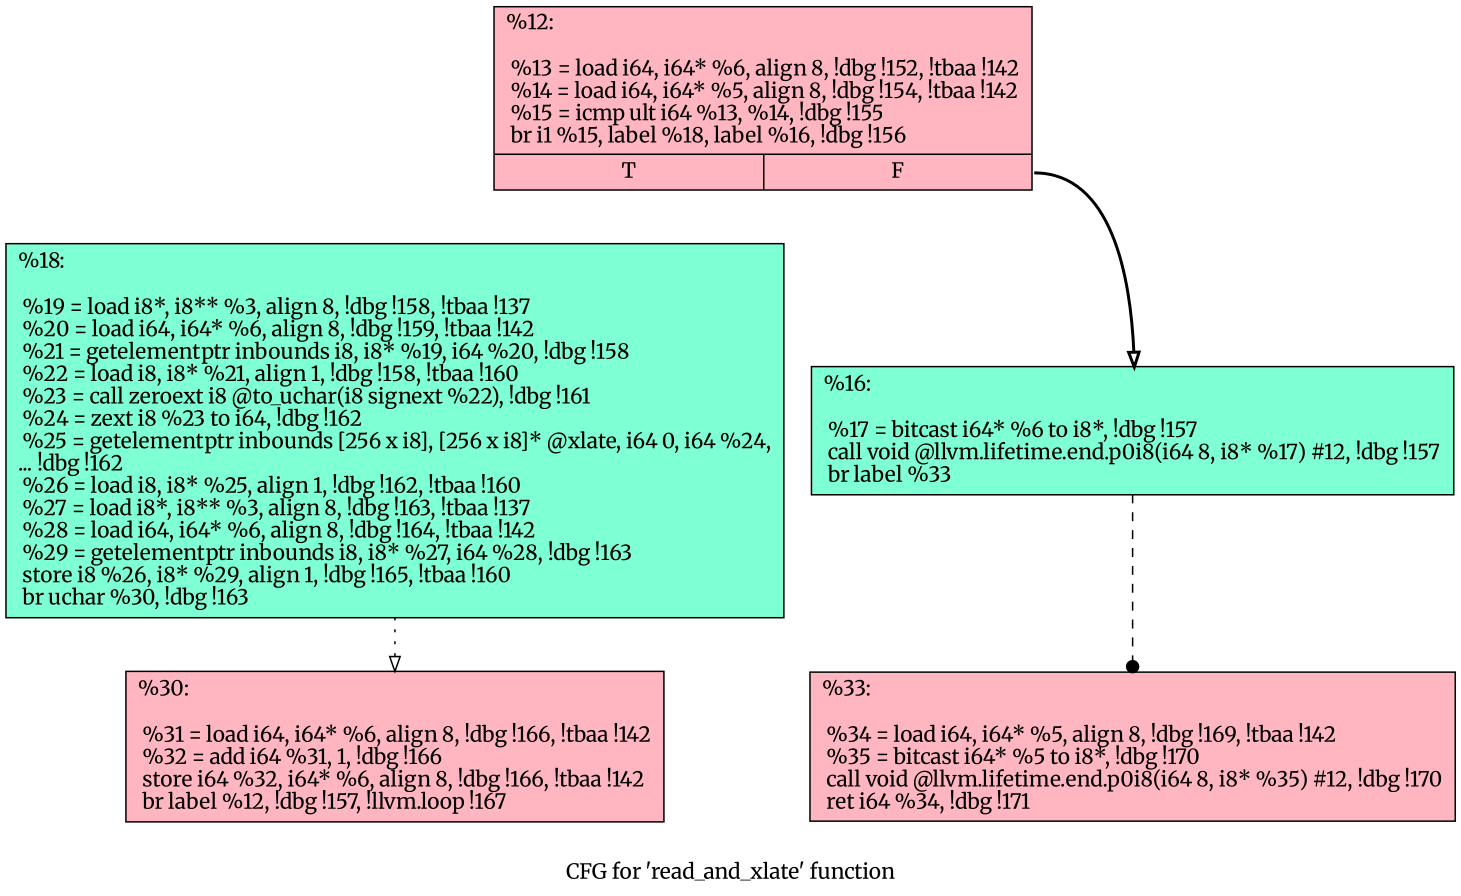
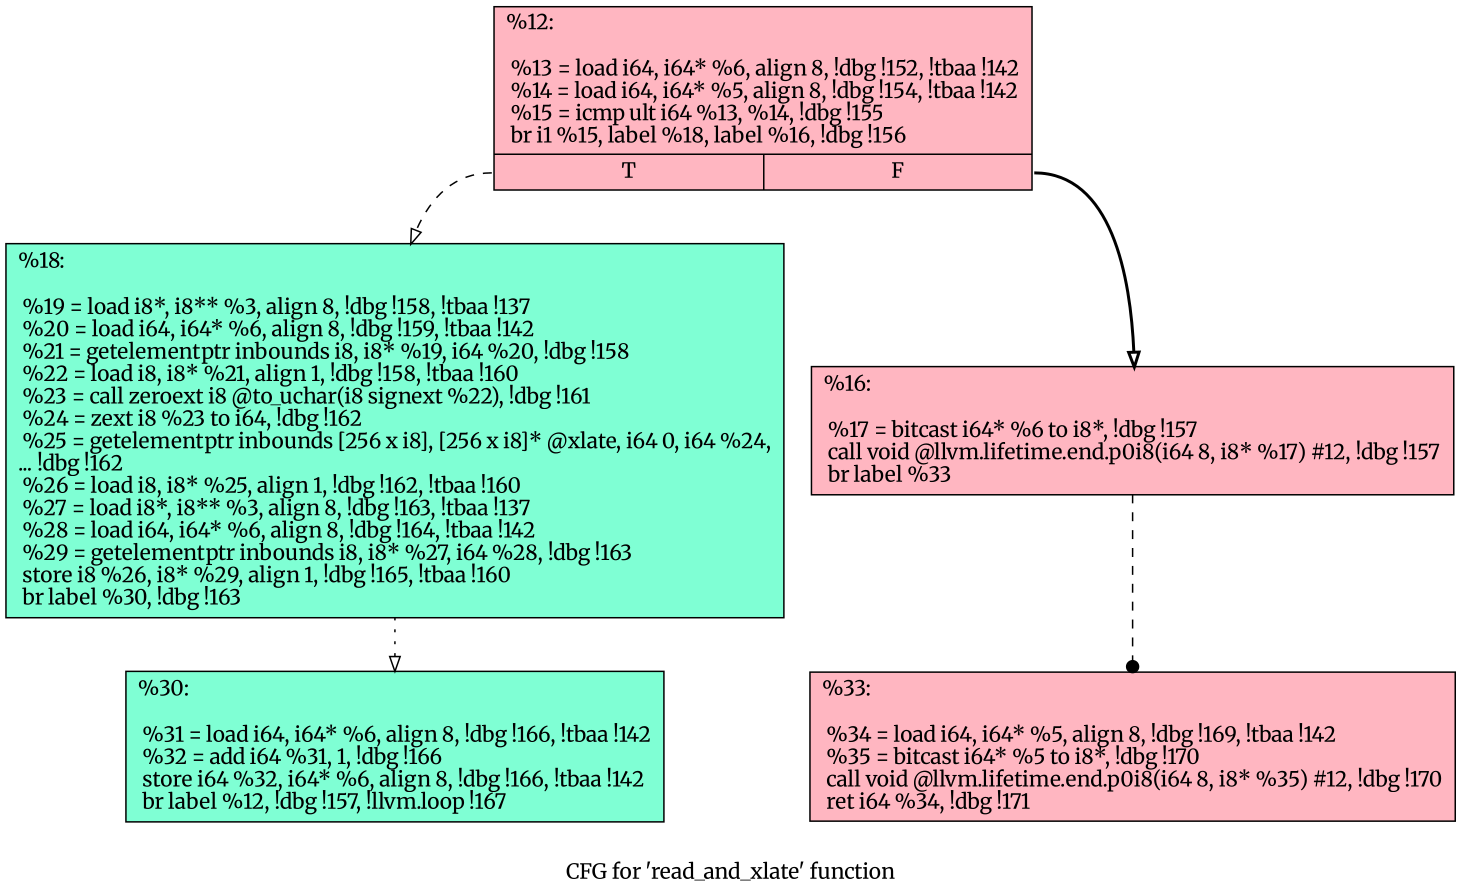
none -> (445, 189)
(1133, 431) -> (1133, 431)
(134, 598) -> (130, 598)
(395, 747) -> (395, 747)
